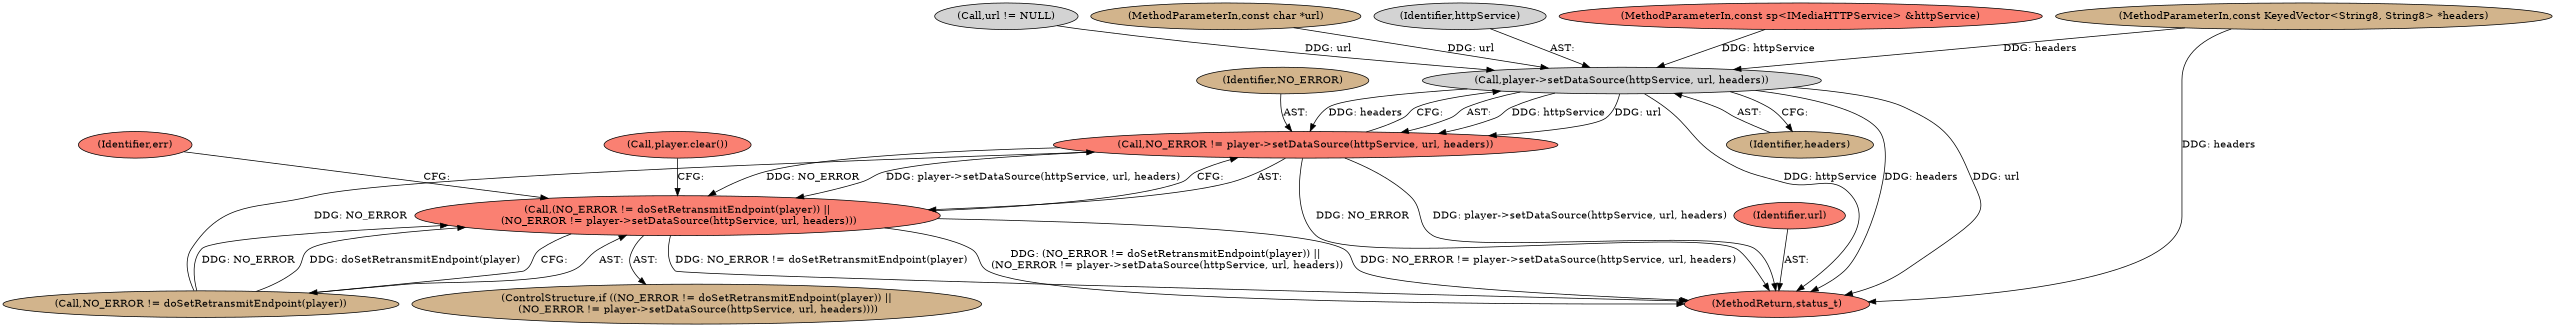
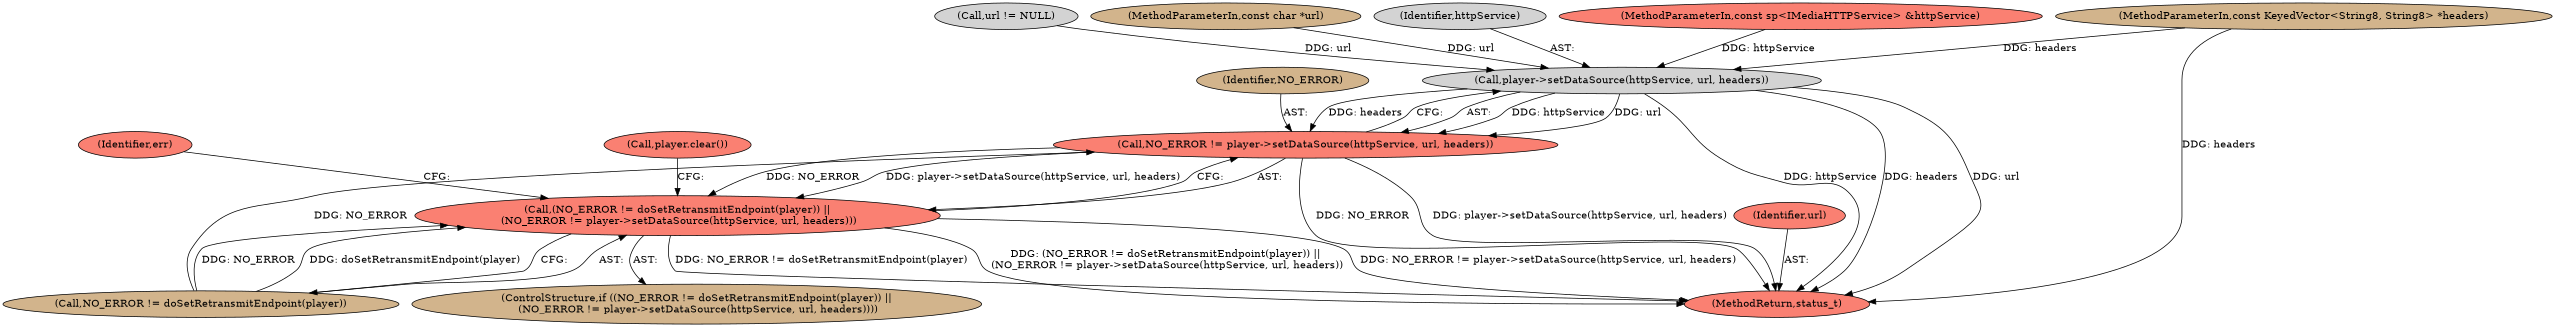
(1800, 145) -> none
